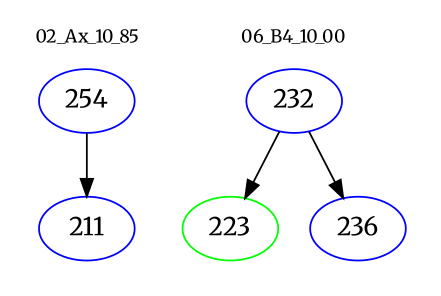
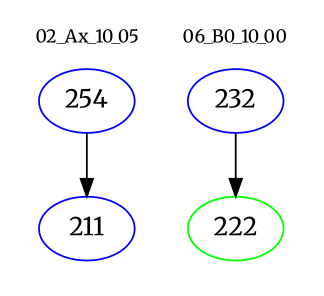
(88, 38) -> (88, 38)
(294, 38) -> (236, 38)
(230, 229) -> (236, 229)
(358, 229) -> none
